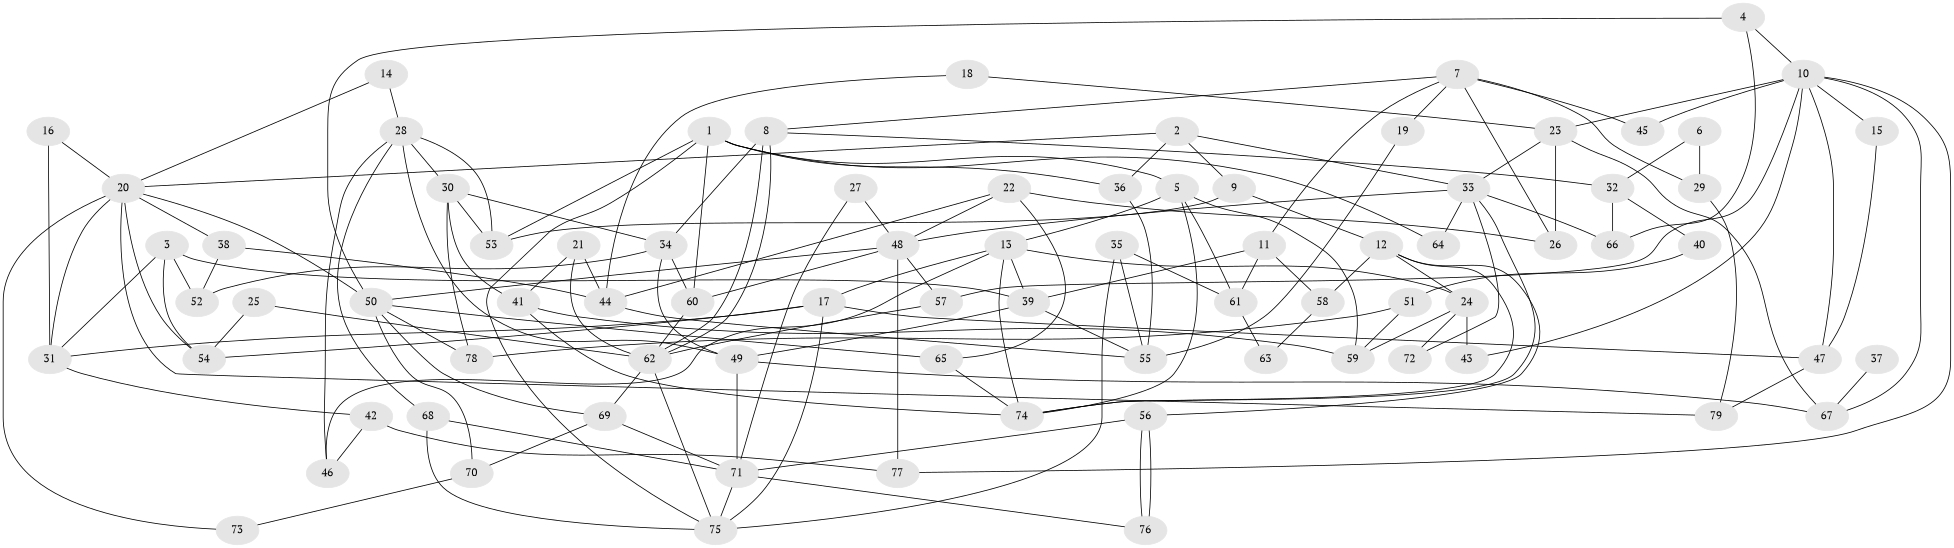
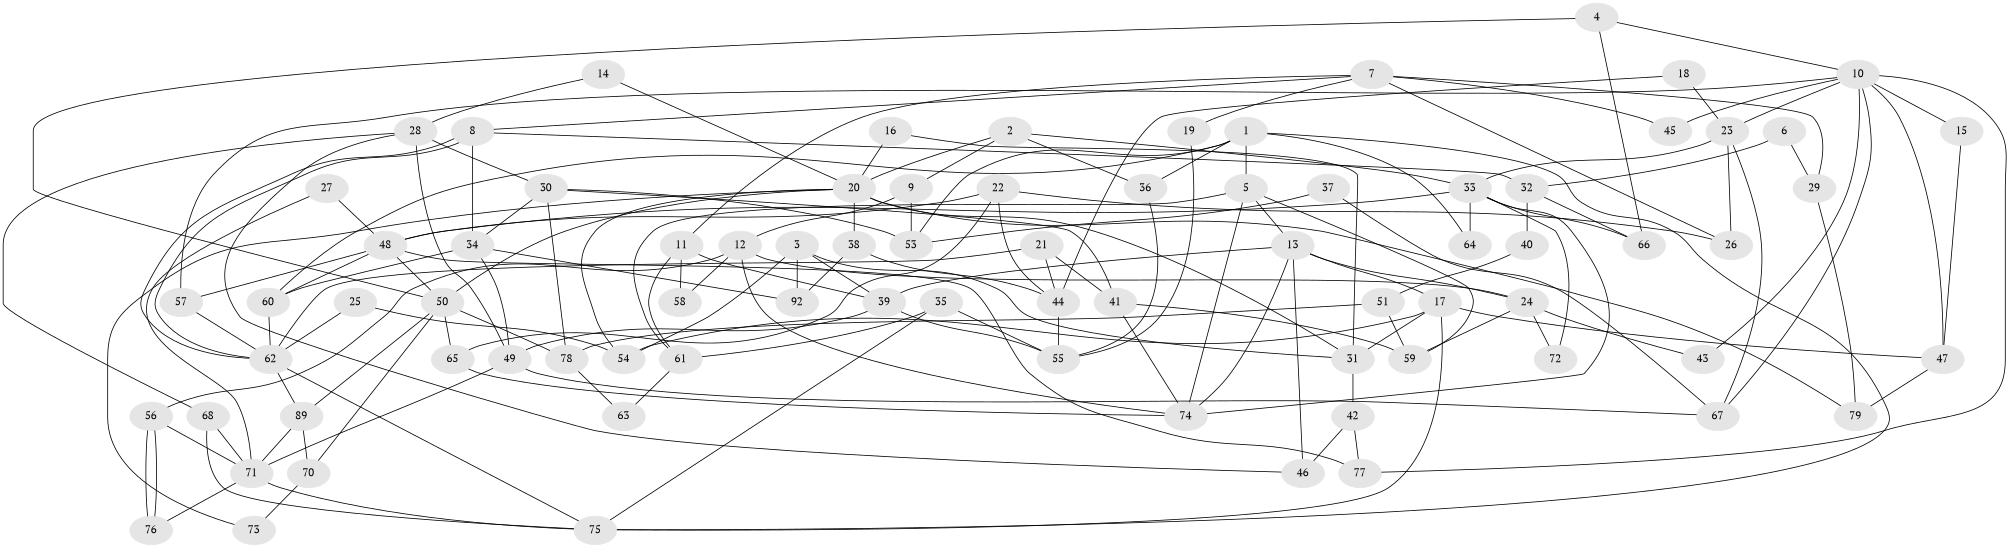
(478, 176) -> (1178, 216)
(197, 302) -> (797, 302)
(1295, 330) -> (595, 388)
(605, 416) -> (302, 416)
